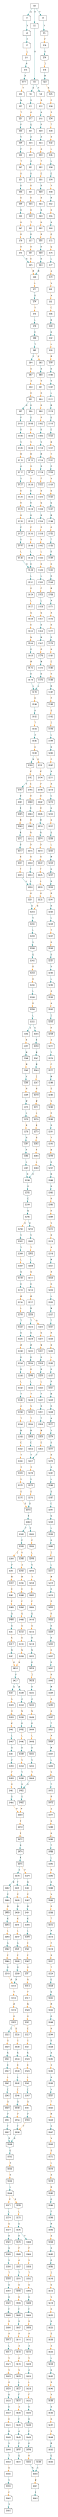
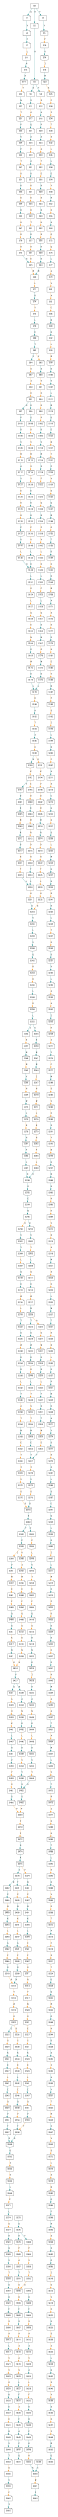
(41, 490) -> none
(19, 2206) -> none
(29, 2284) -> (24, 2284)
